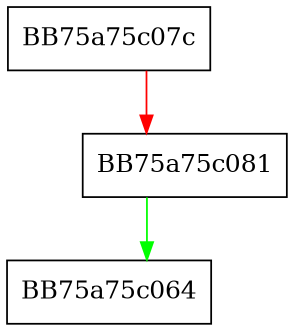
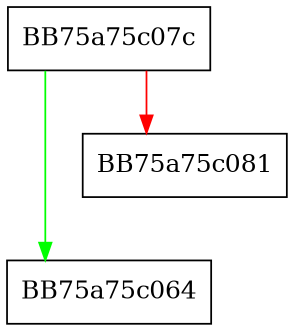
(147, 220) -> (45, 157)
